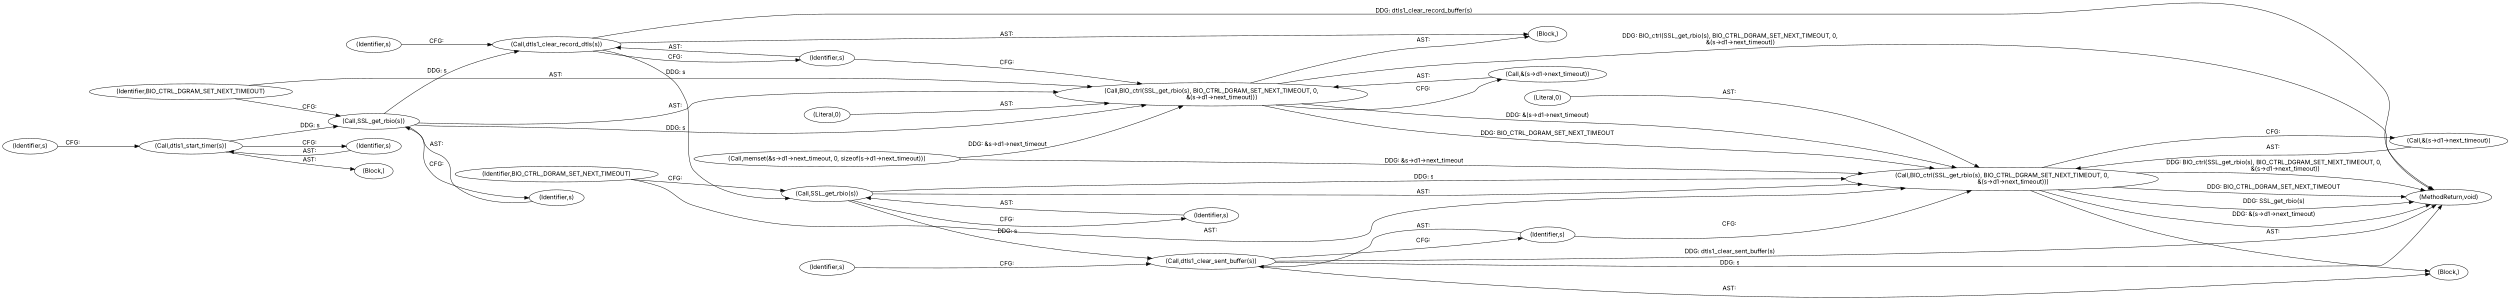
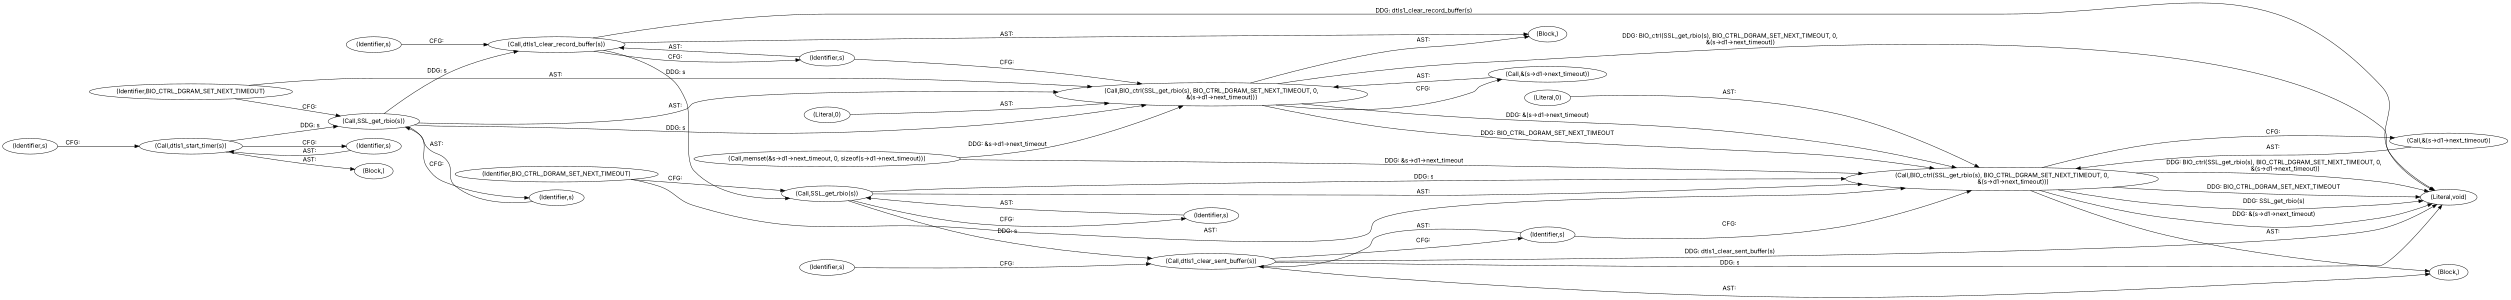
(557, 45) -> (557, 45)
(2449, 197) -> (2449, 197)
